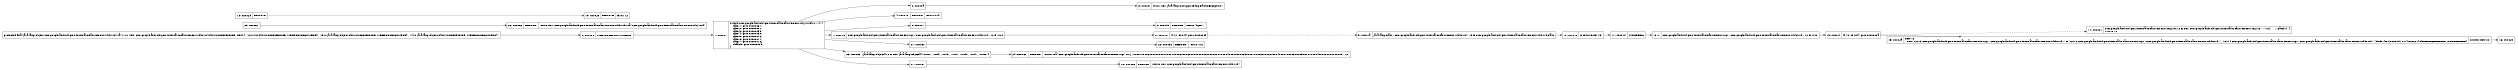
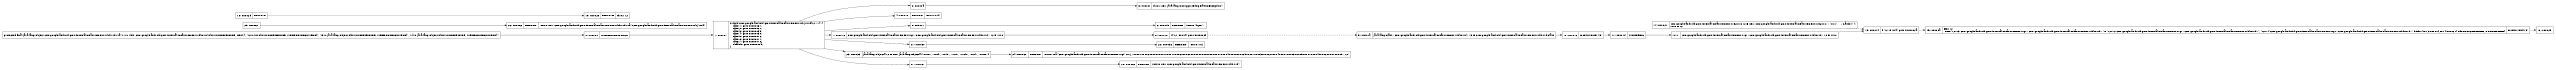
(1983, 33) -> (1855, 29)
(615, 35) -> (615, 35)
